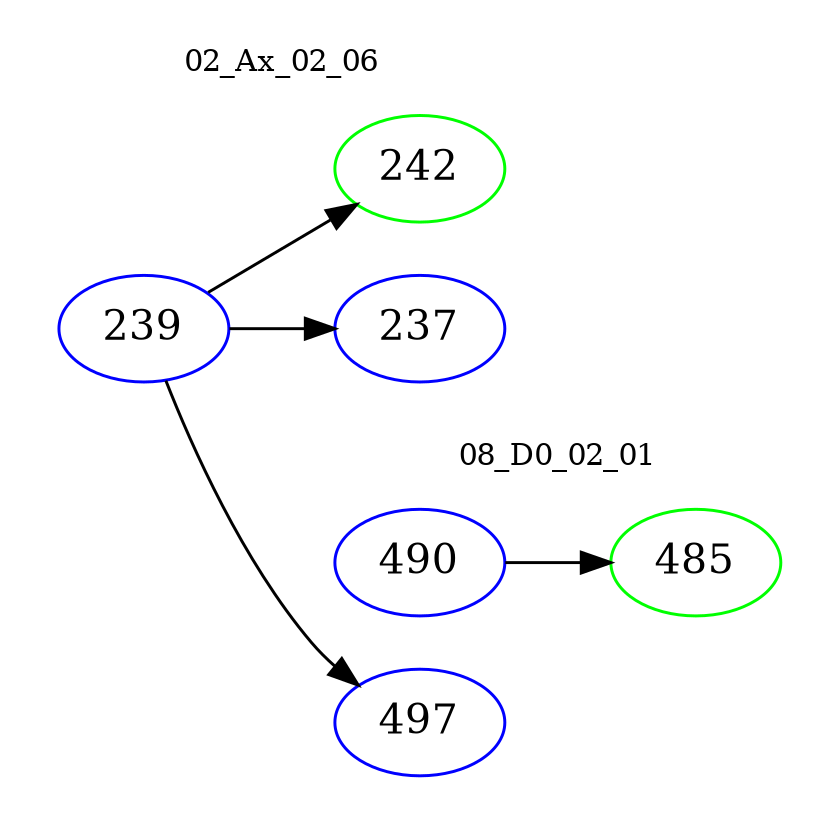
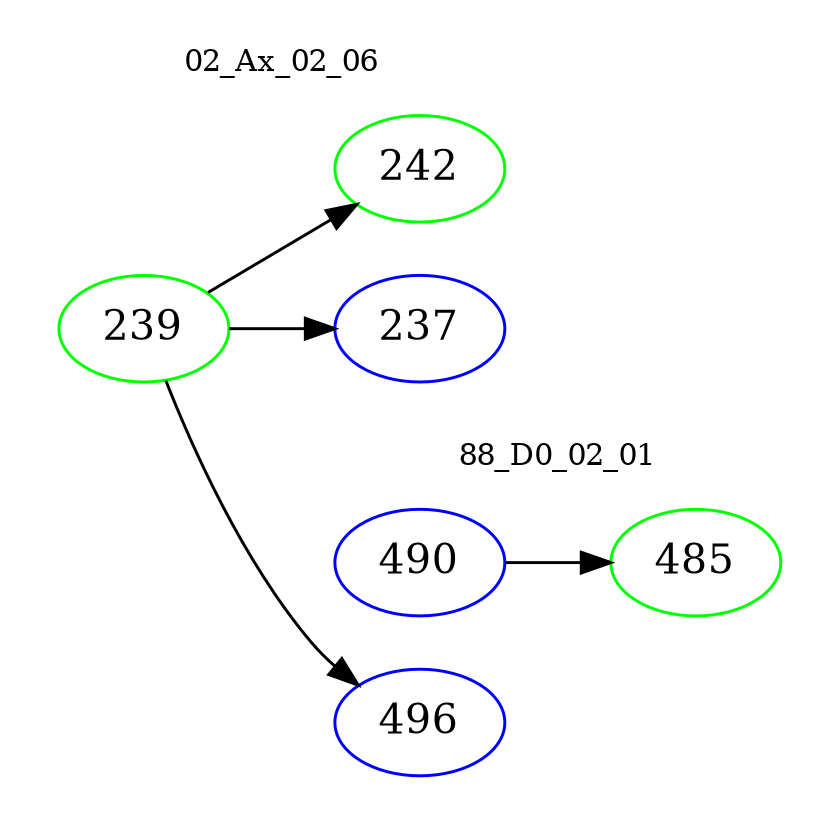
(144, 329) -> (144, 329)
(558, 457) -> (558, 457)
(420, 723) -> (420, 723)
